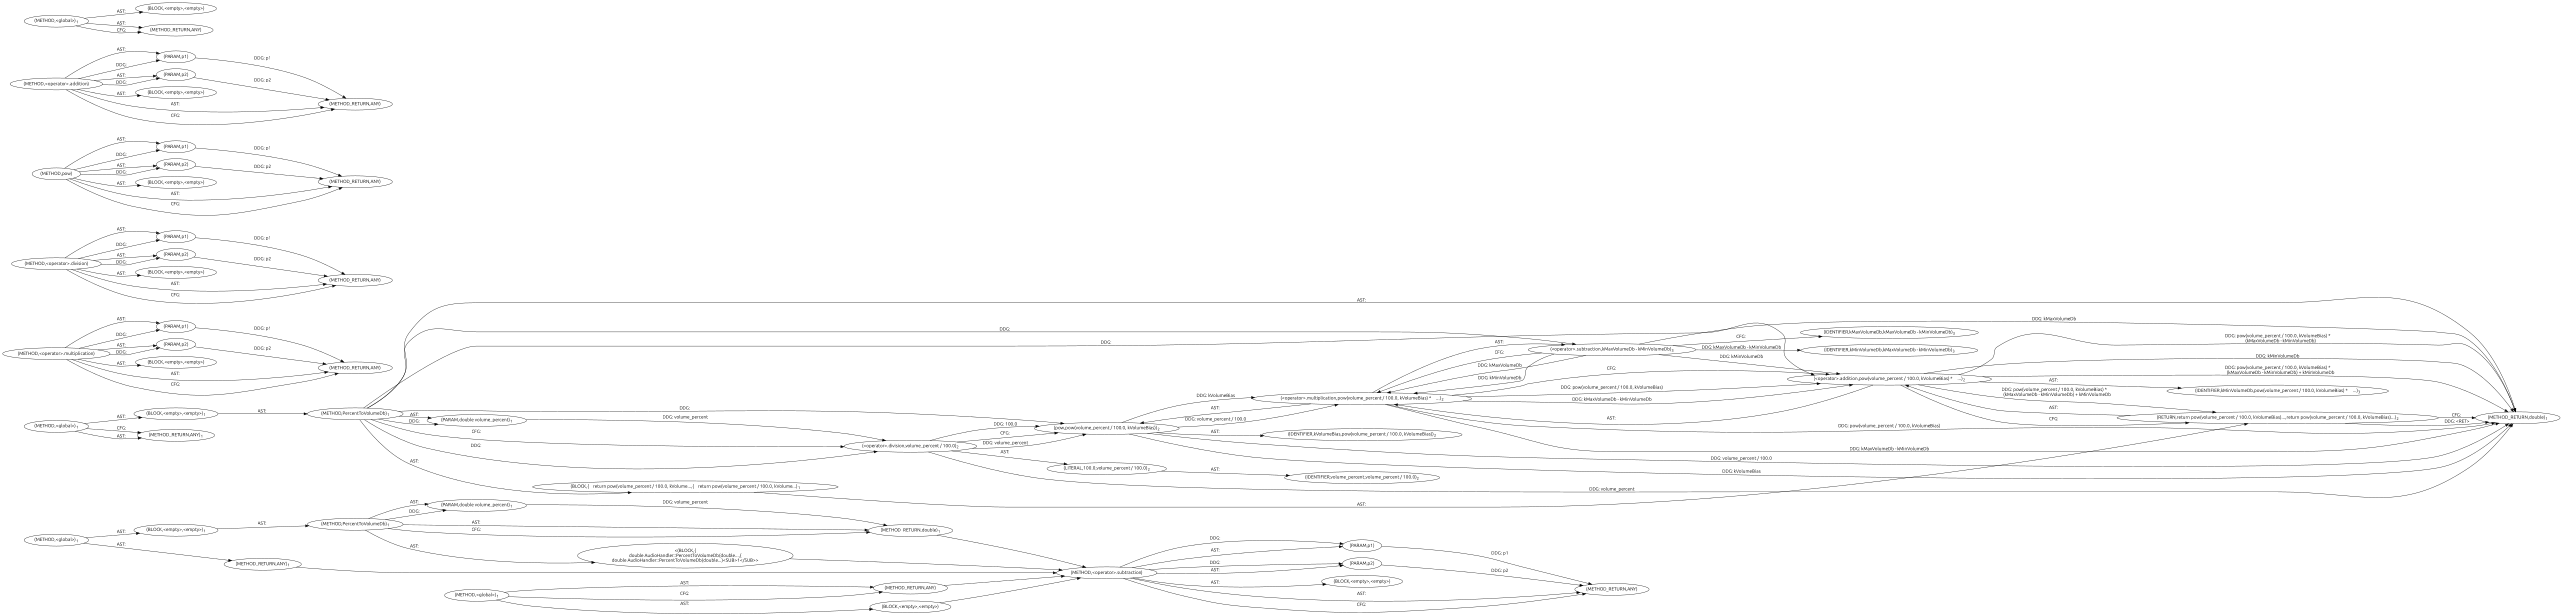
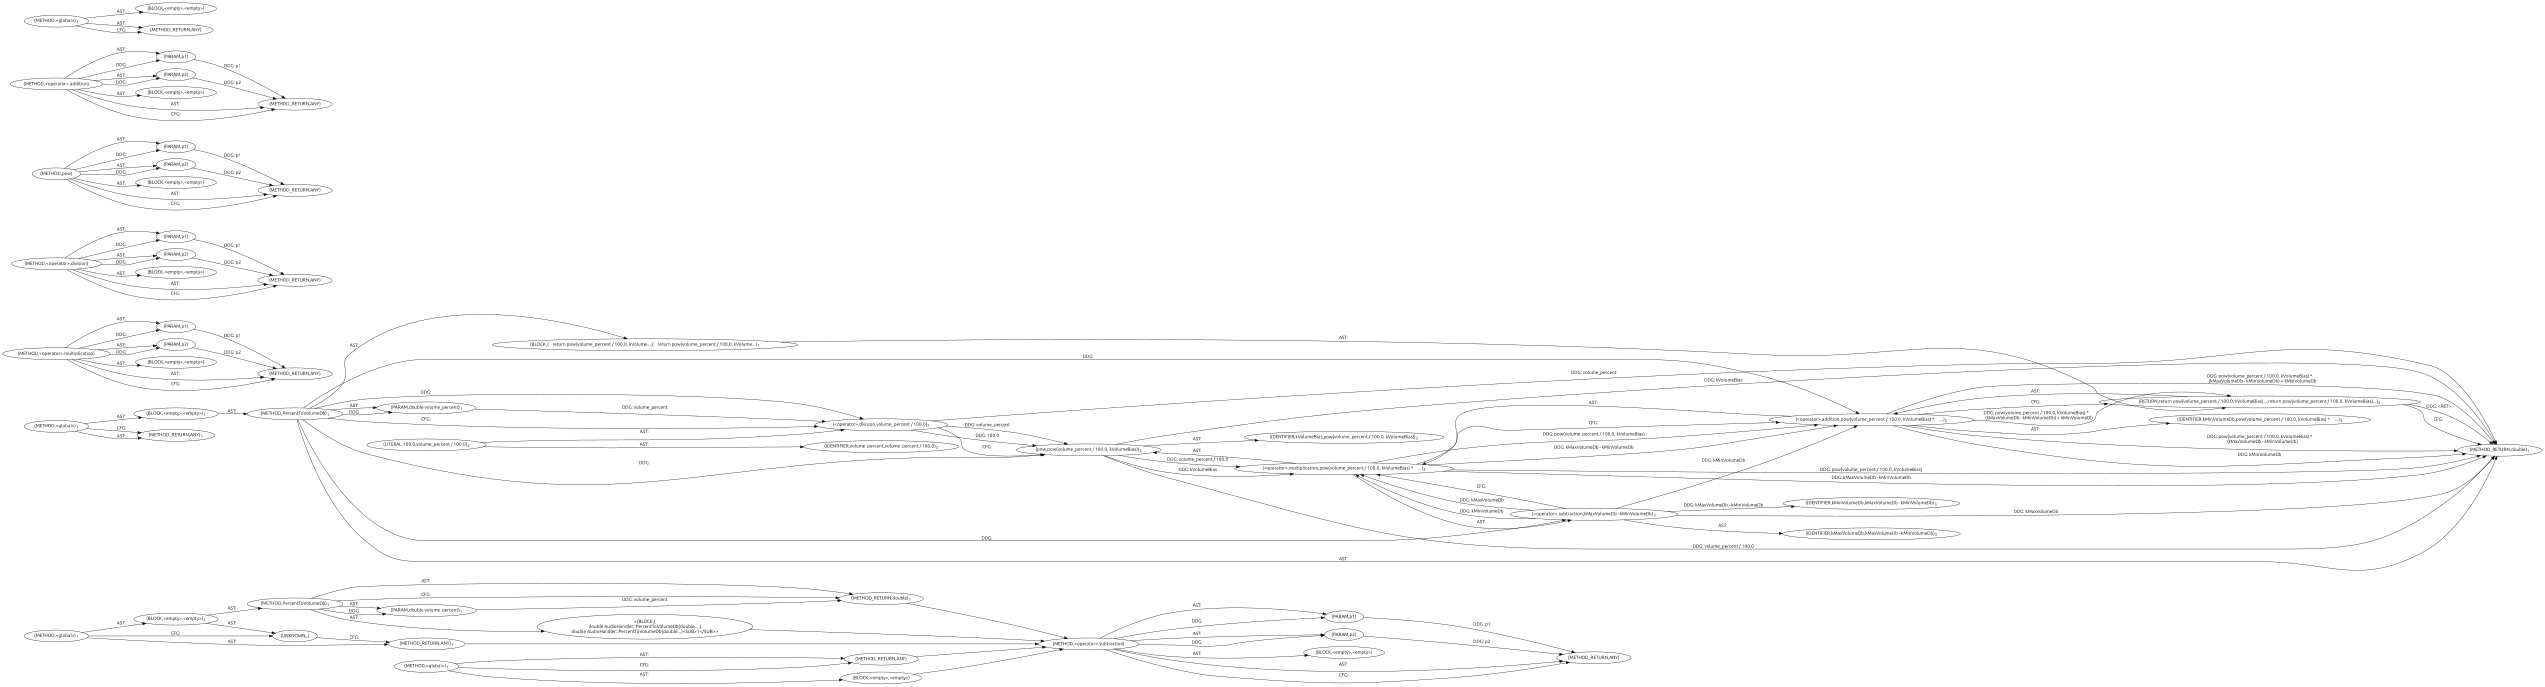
(1742, 337) -> (1723, 526)
(1008, 457) -> (661, 440)
none -> (295, 636)
